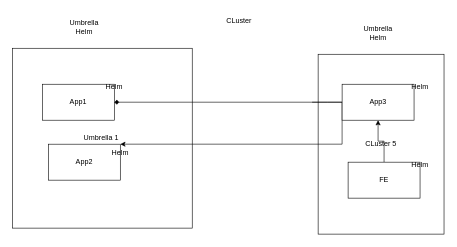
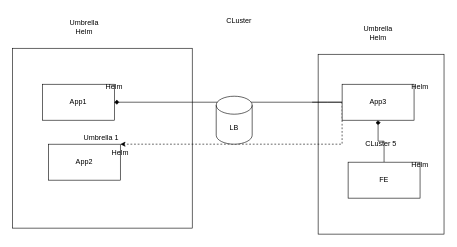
none -> (234, 120)
(378, 125) -> (378, 126)
(245, 144) -> (245, 144)
